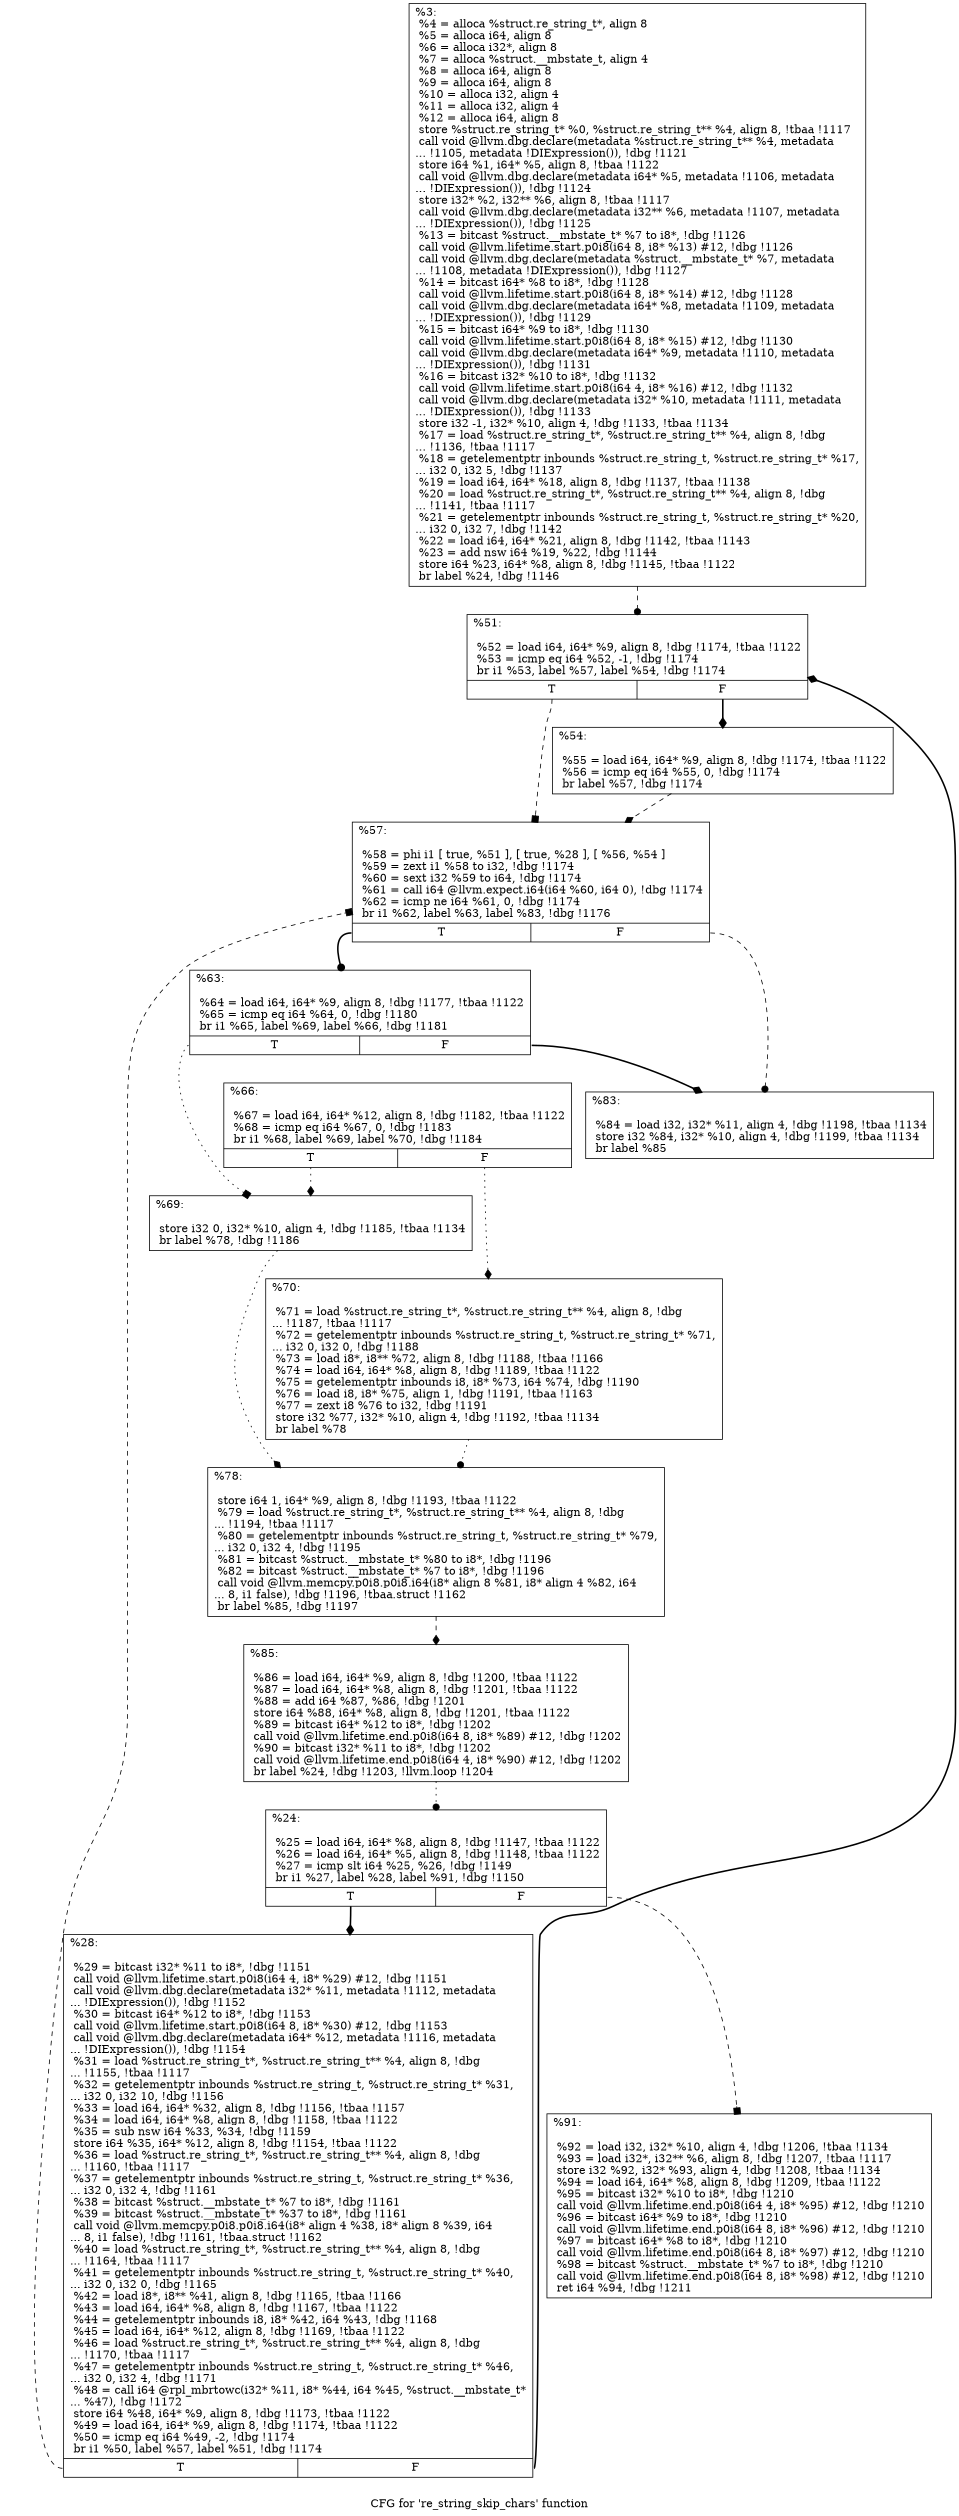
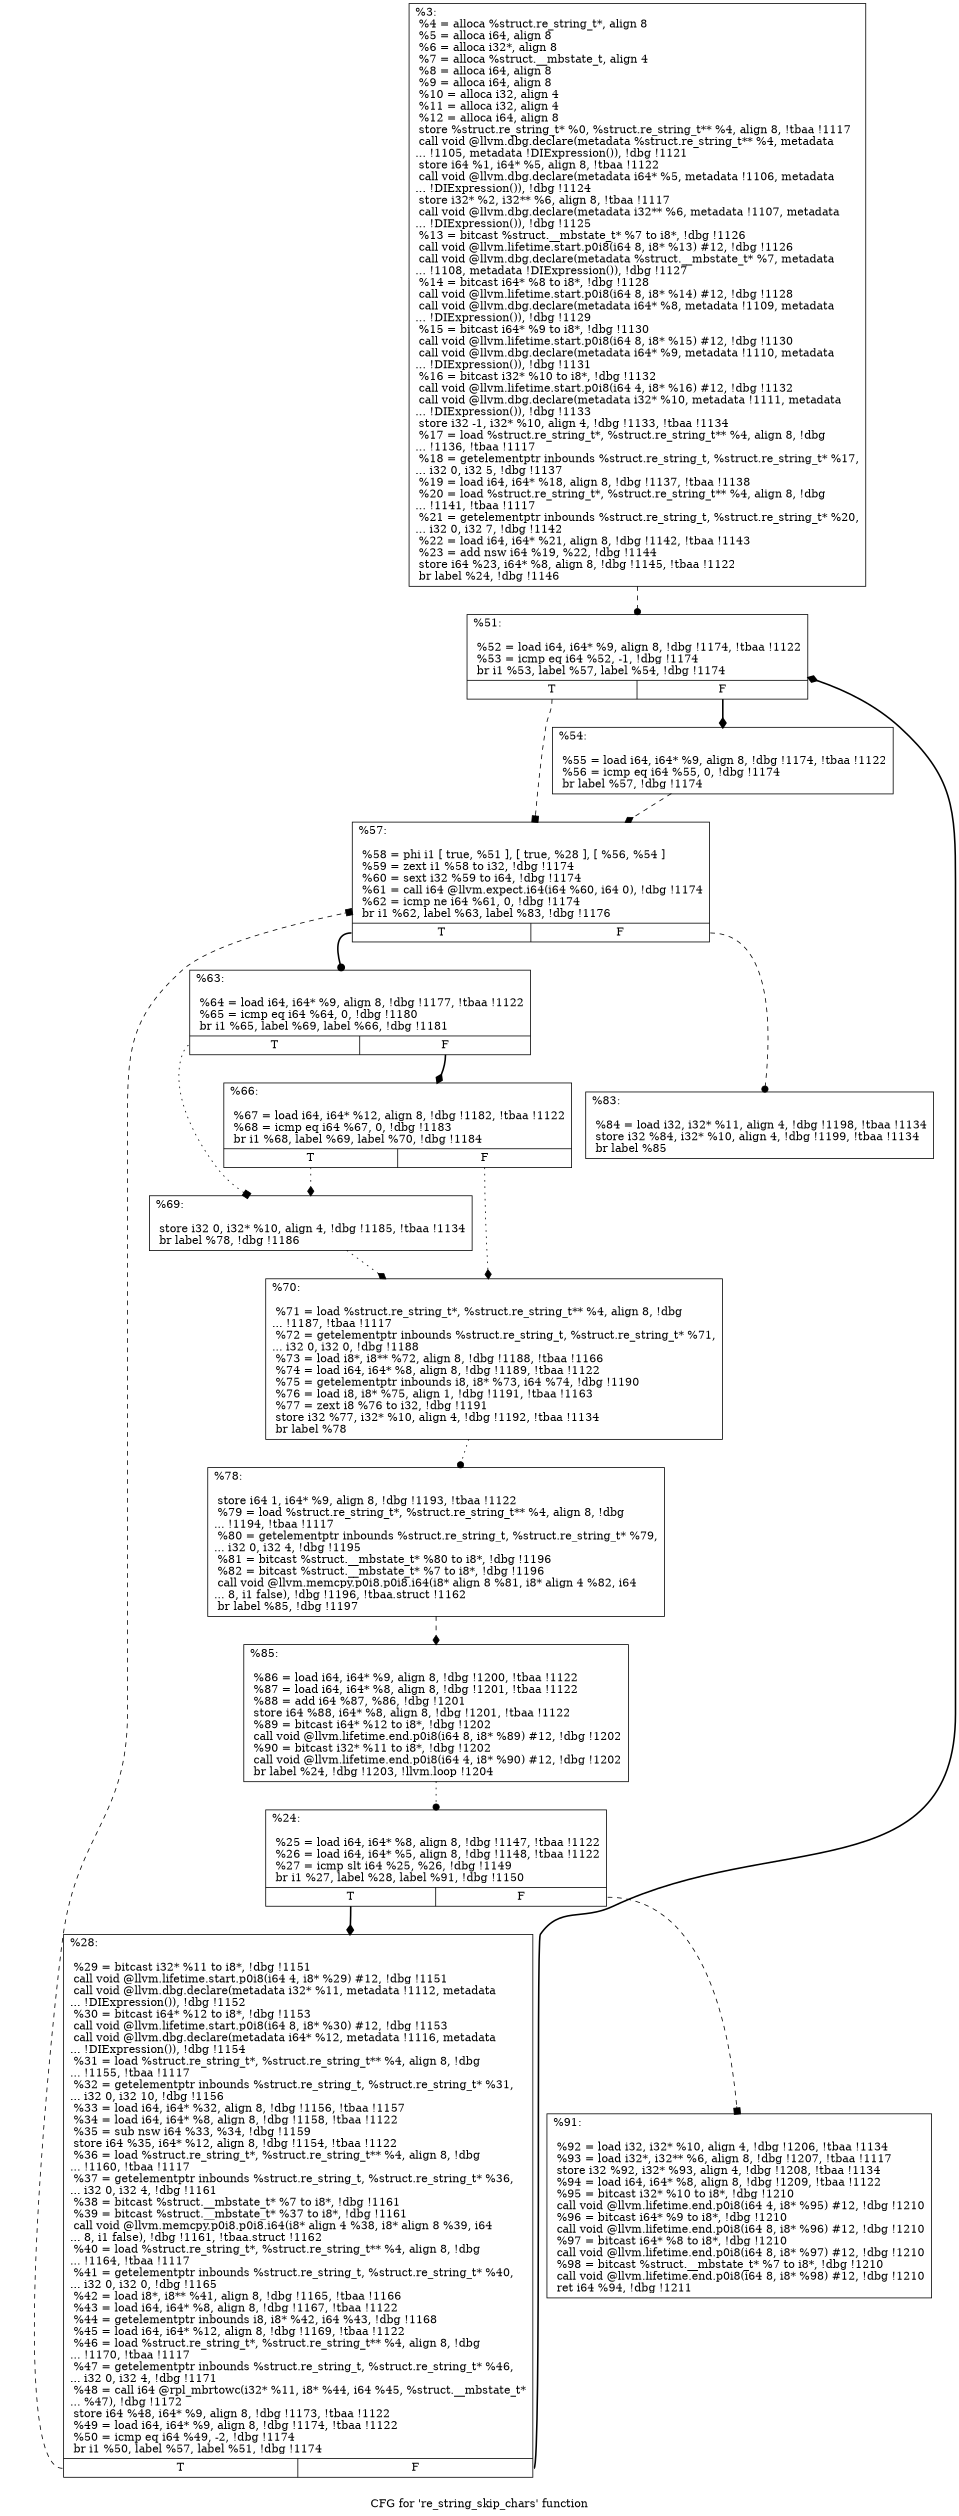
(614, 1058) -> (444, 1065)
(236, 1356) -> (362, 1262)
